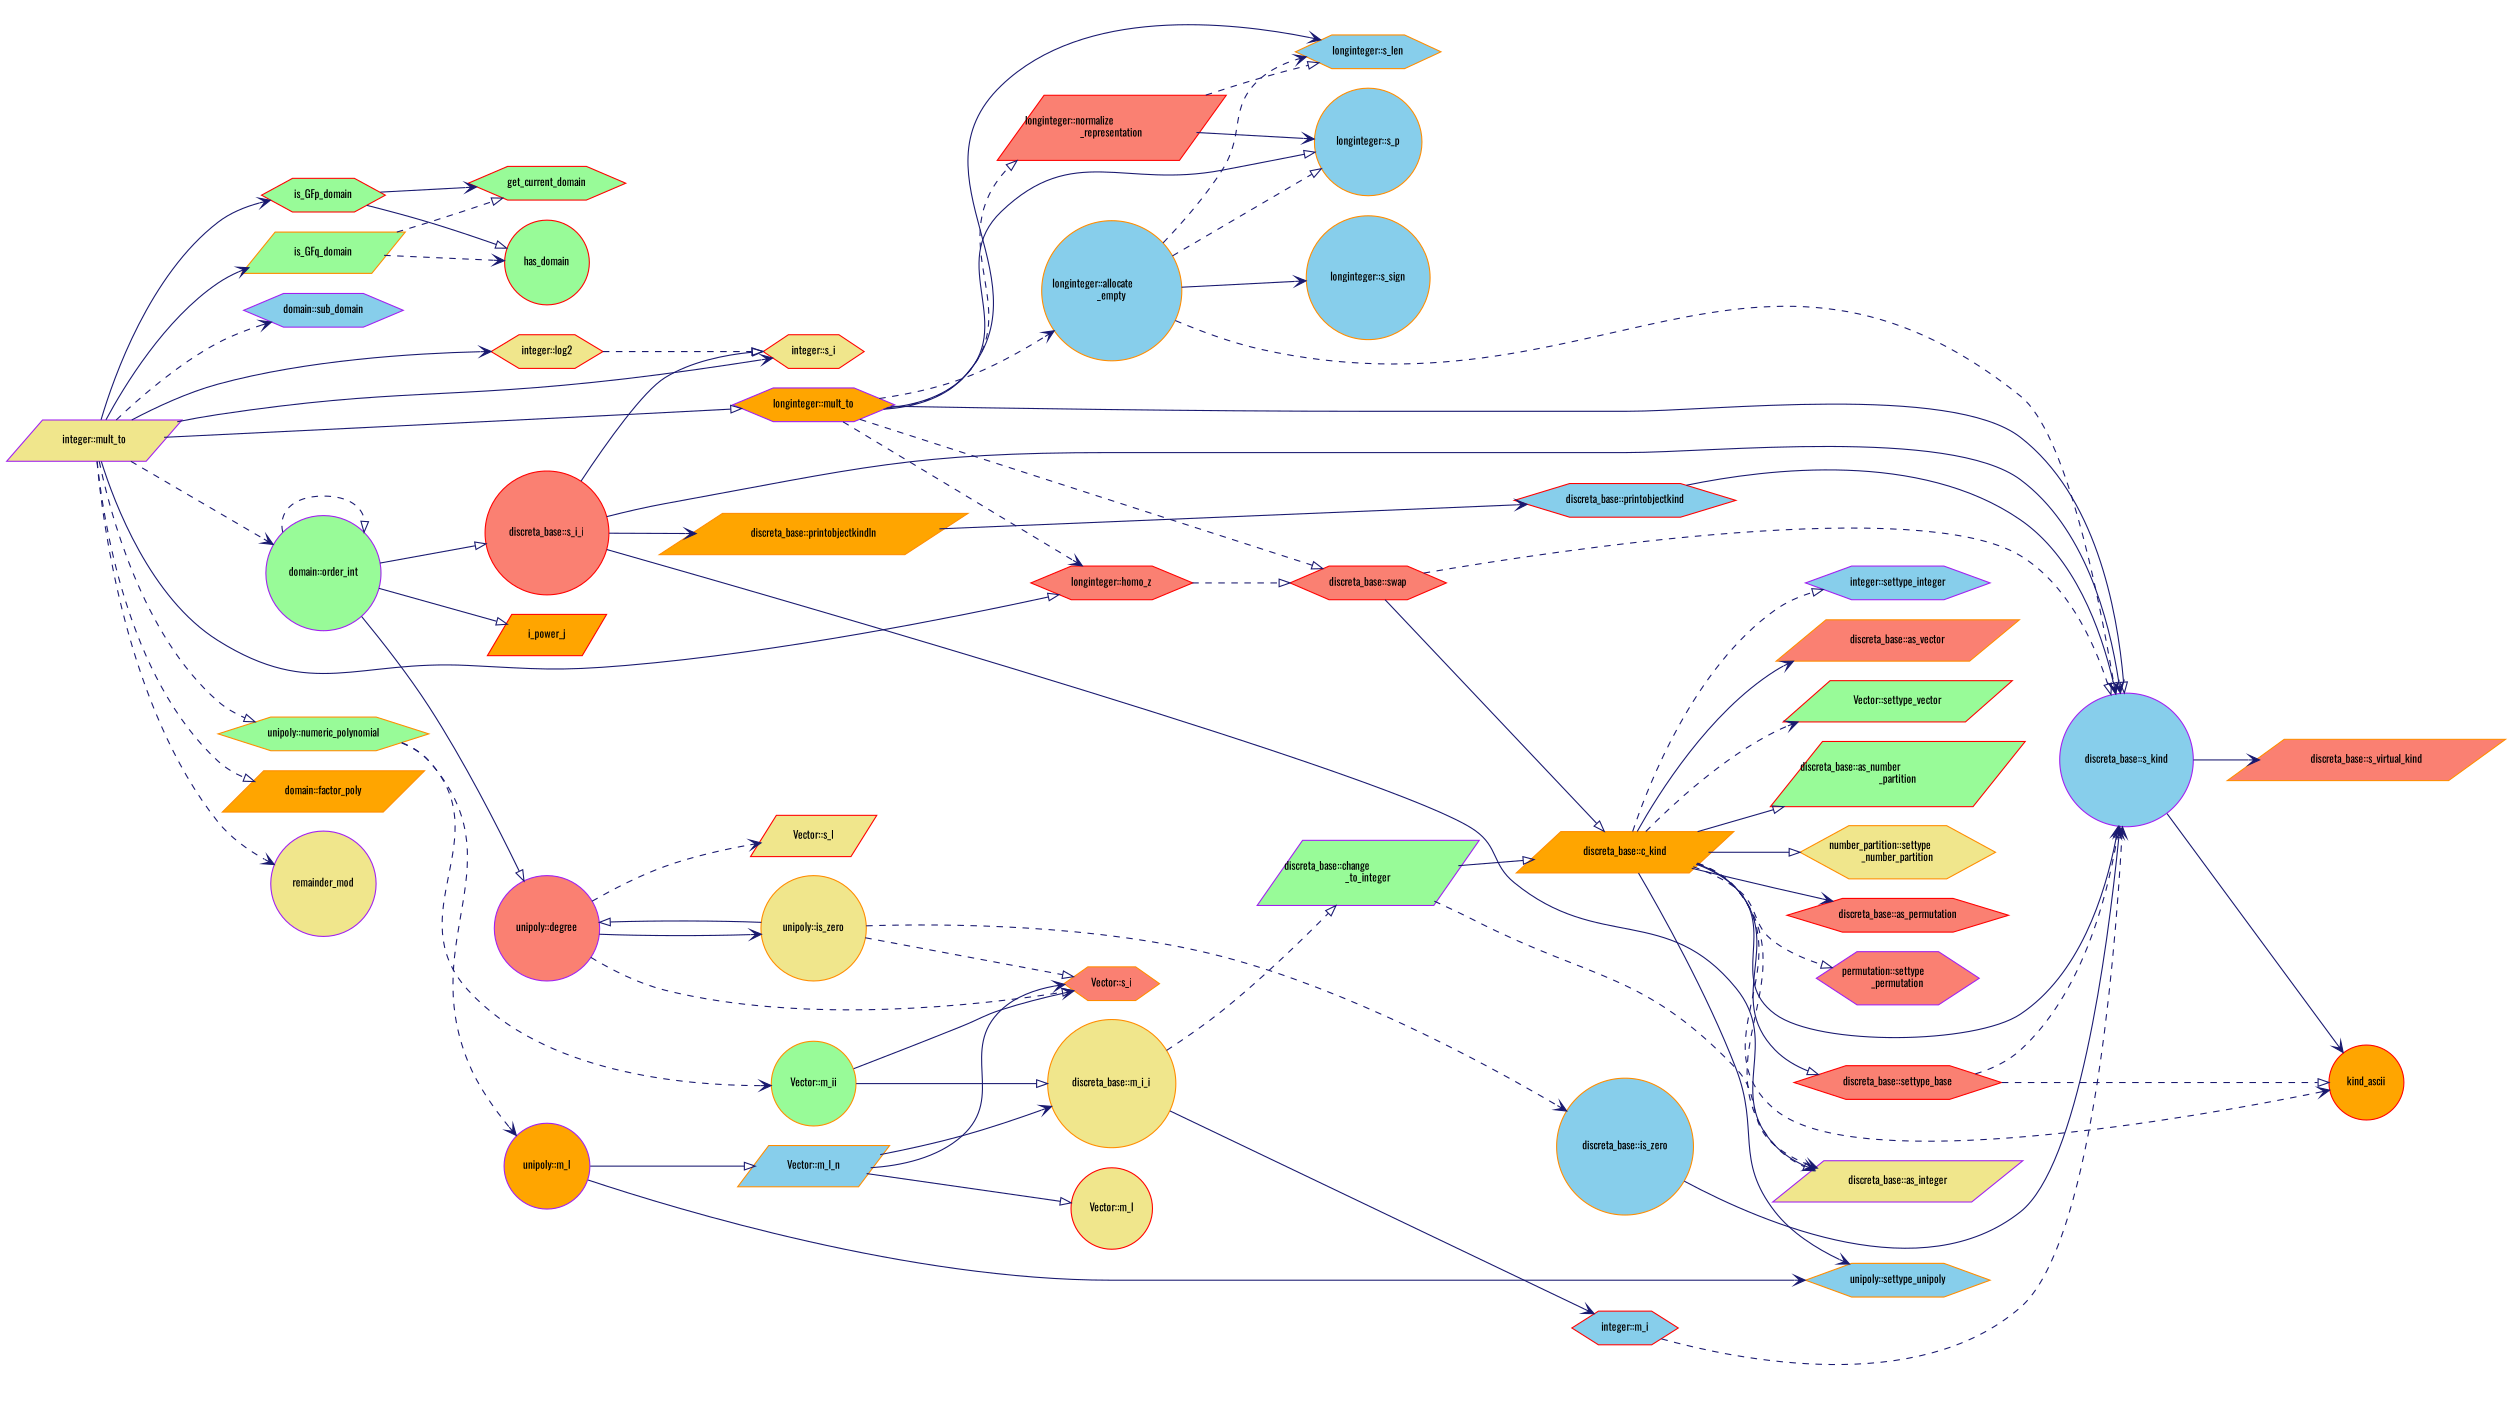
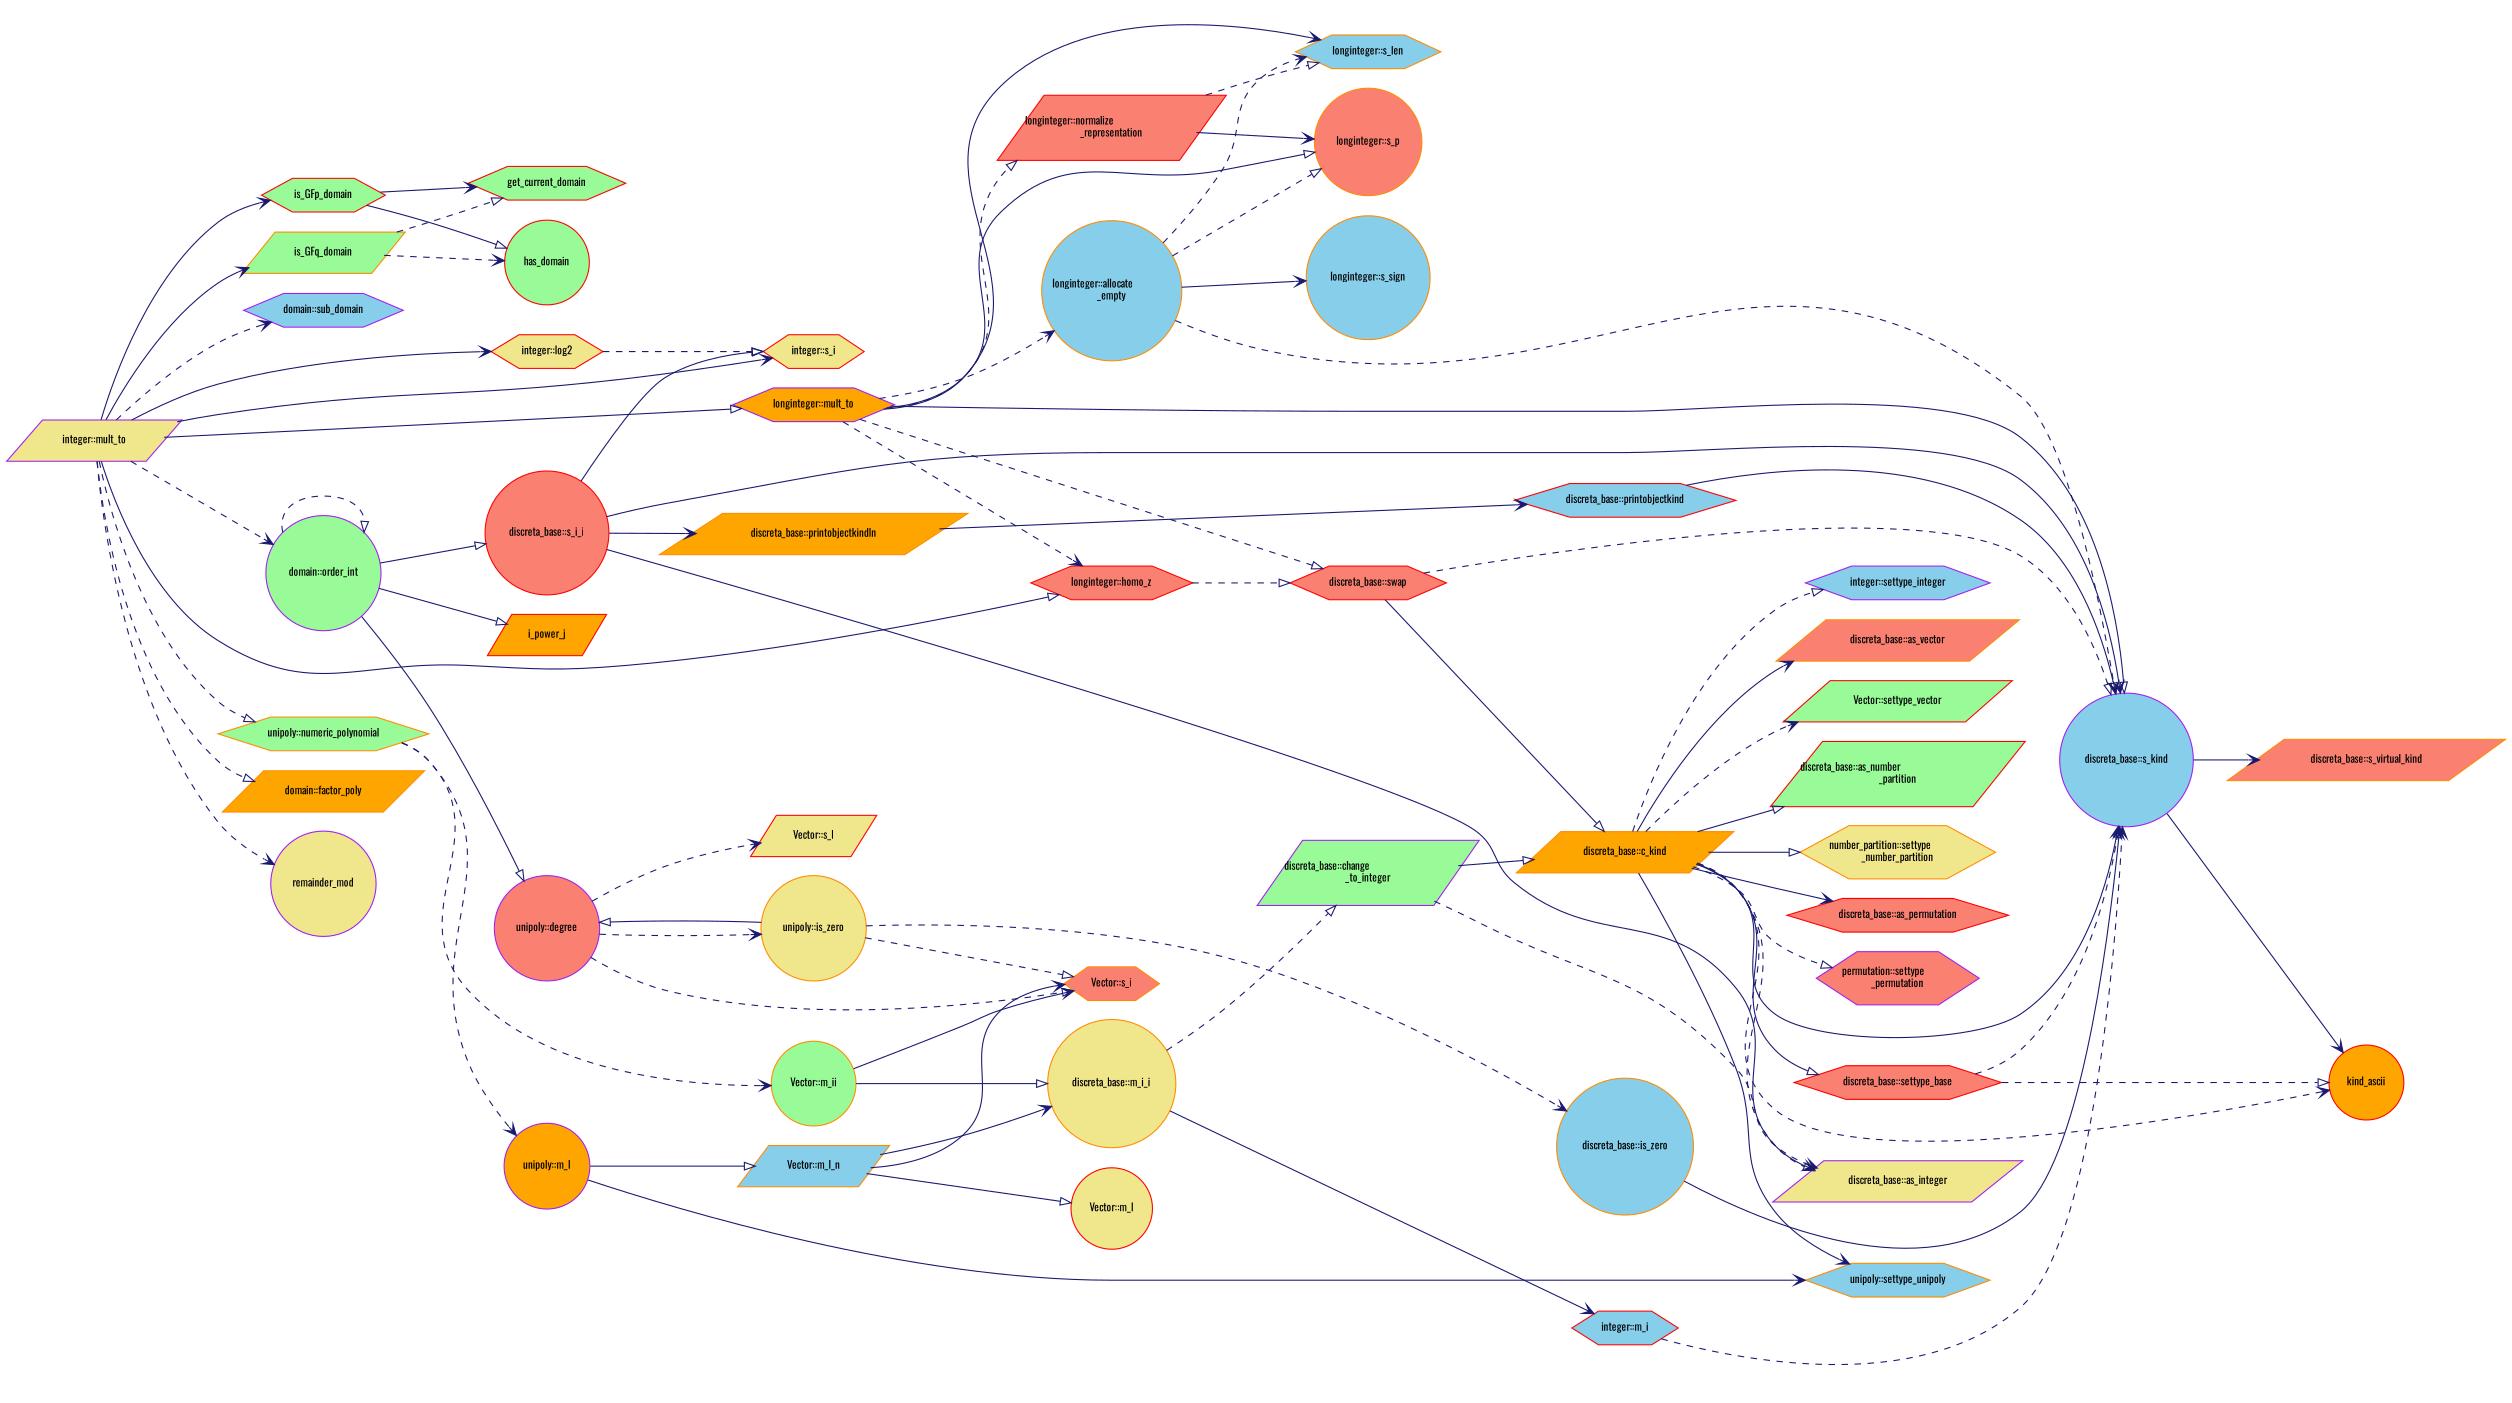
(1368, 142) -> (1368, 142)
(675, 936) -> (675, 936)
